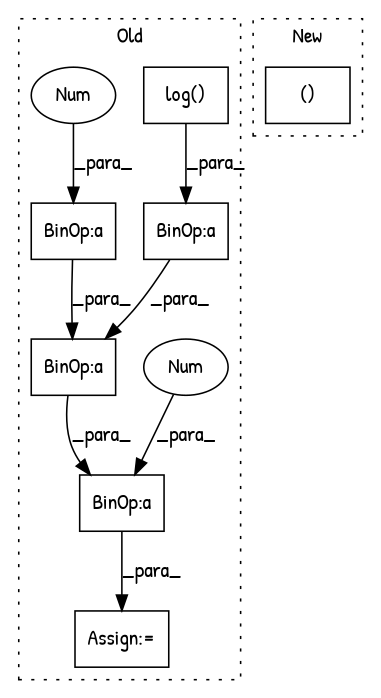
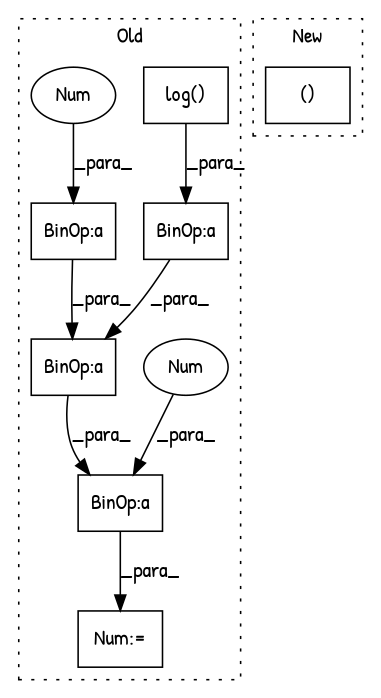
(122, 639) -> (120, 639)
